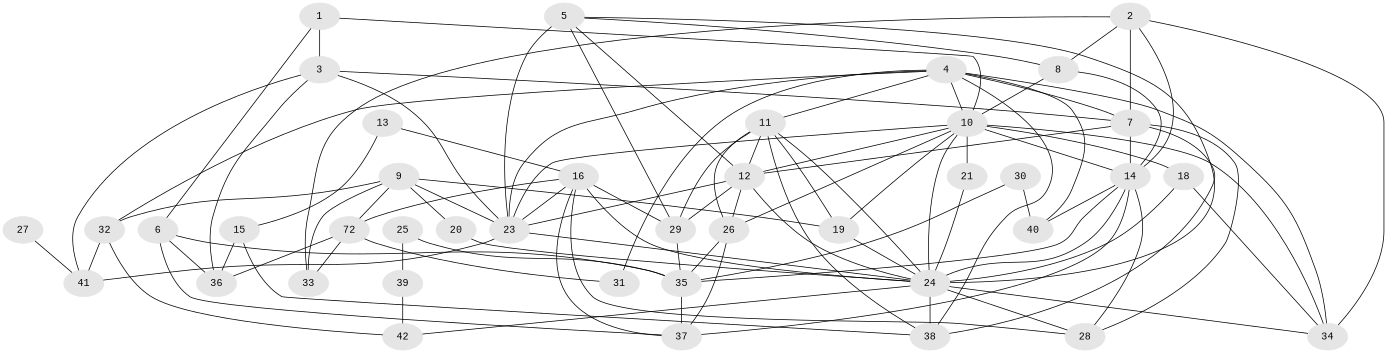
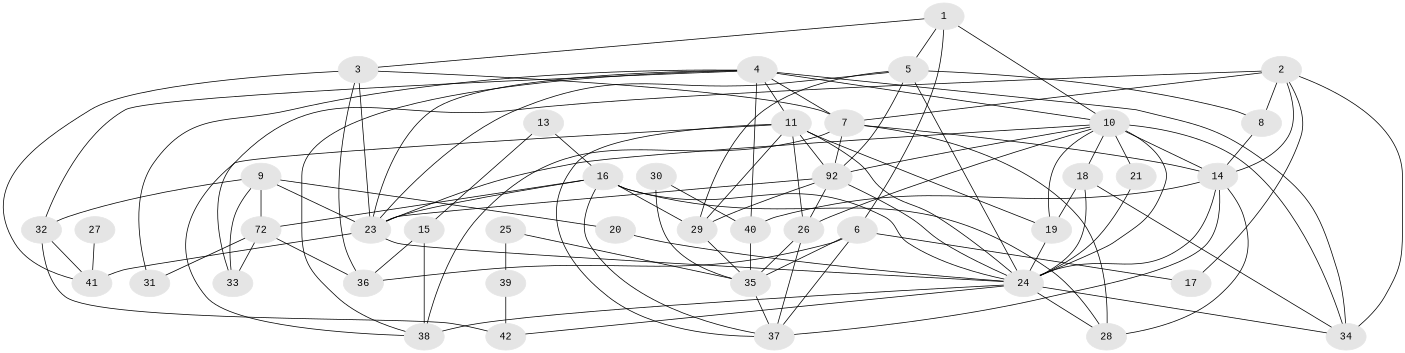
none -> (926, 43)
(1013, 96) -> none
(745, 177) -> (832, 177)
(609, 199) -> (1064, 209)
none -> (557, 212)
(922, 264) -> (750, 251)
none -> (1191, 283)
